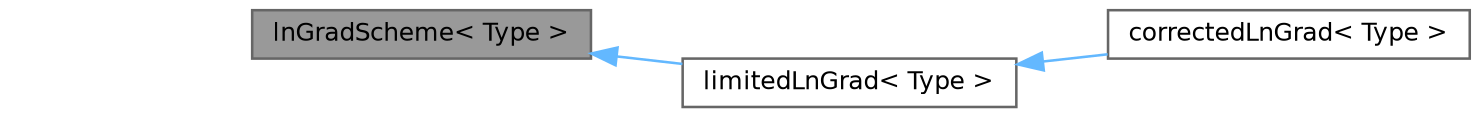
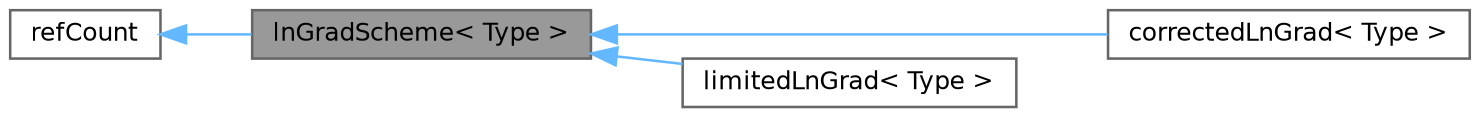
none -> (85, 34)
(1075, 58) -> (862, 34)
